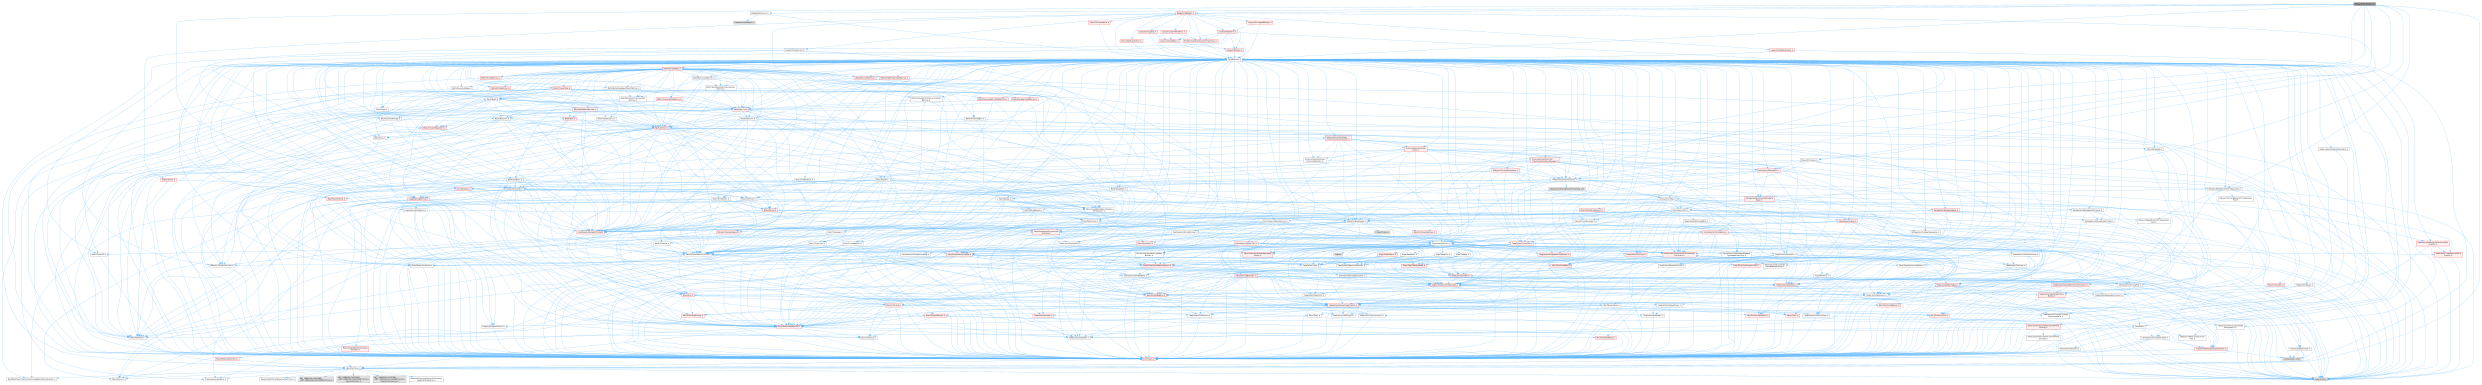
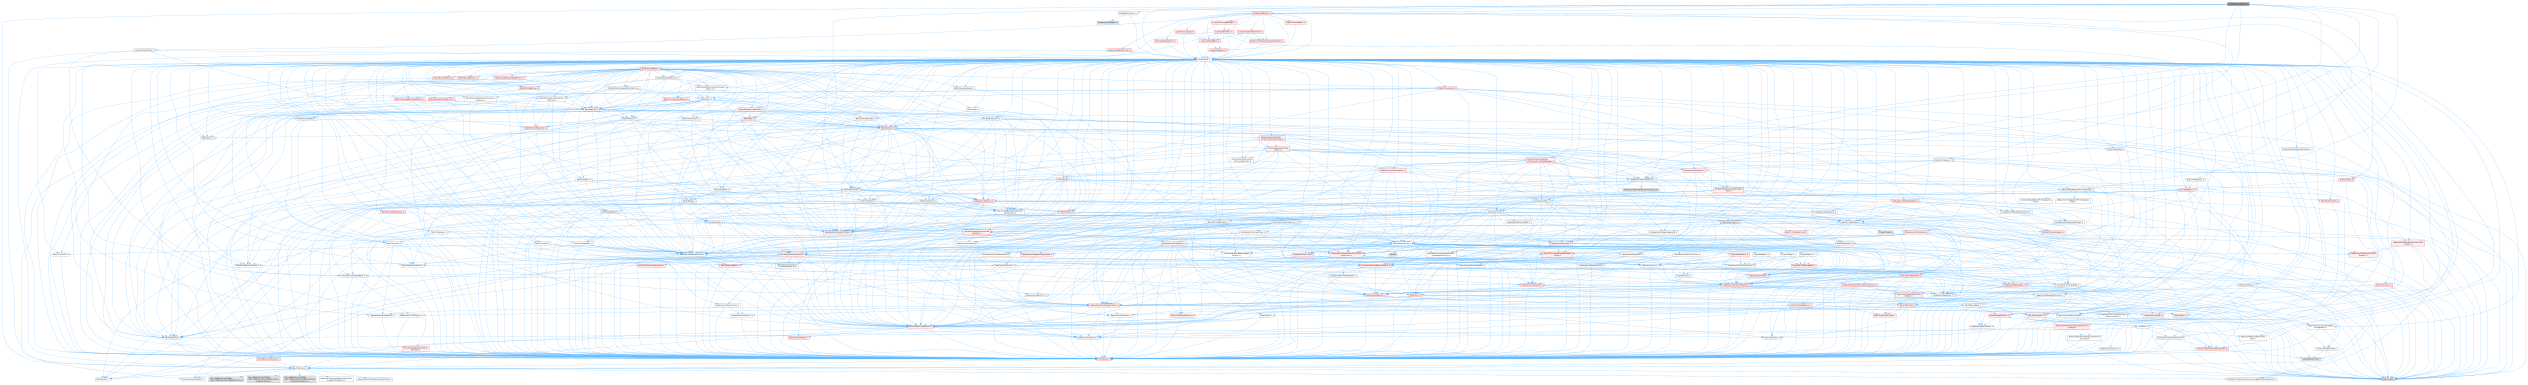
(2043, 215) -> (1958, 206)
